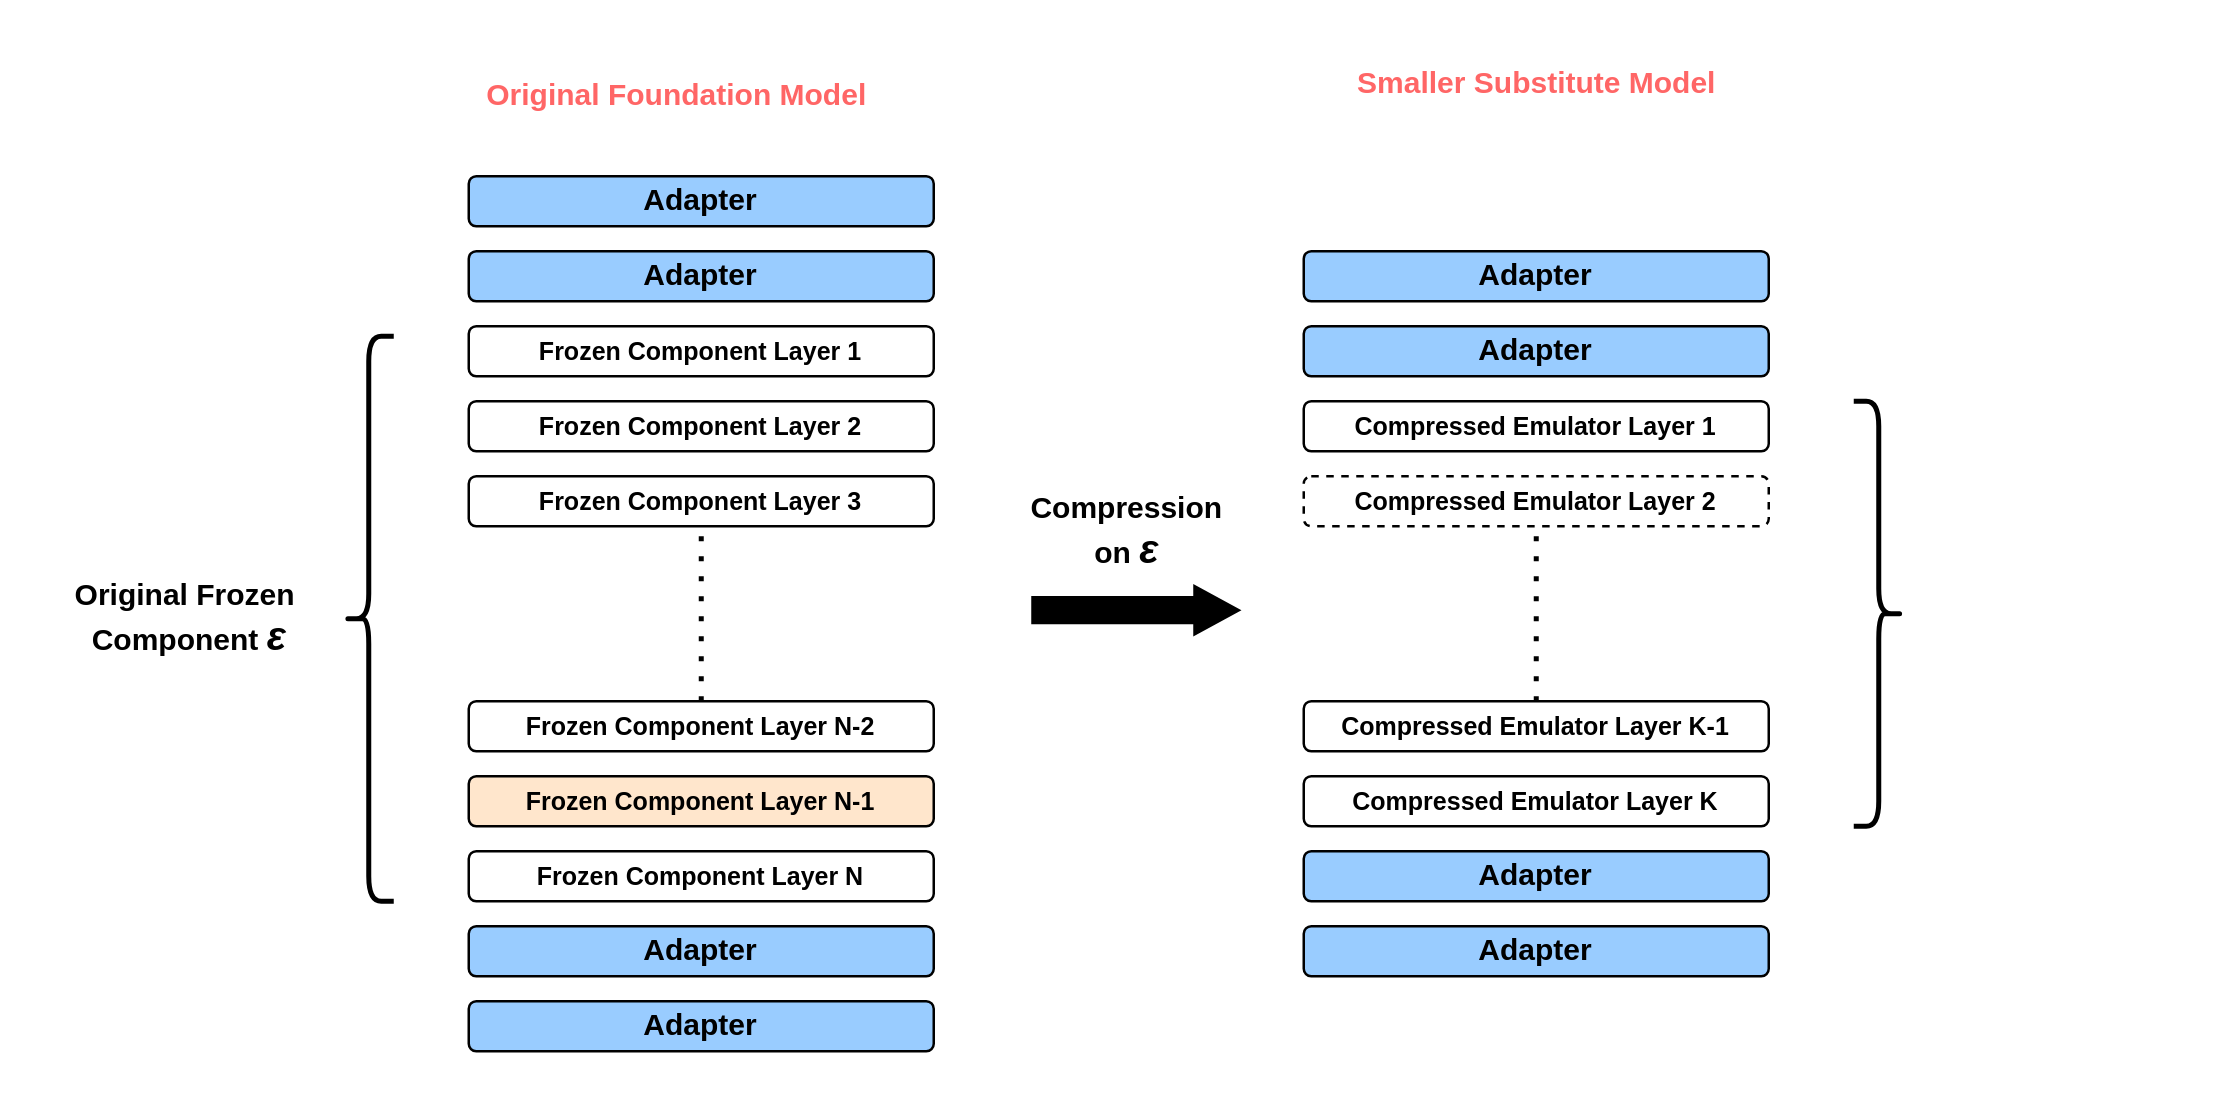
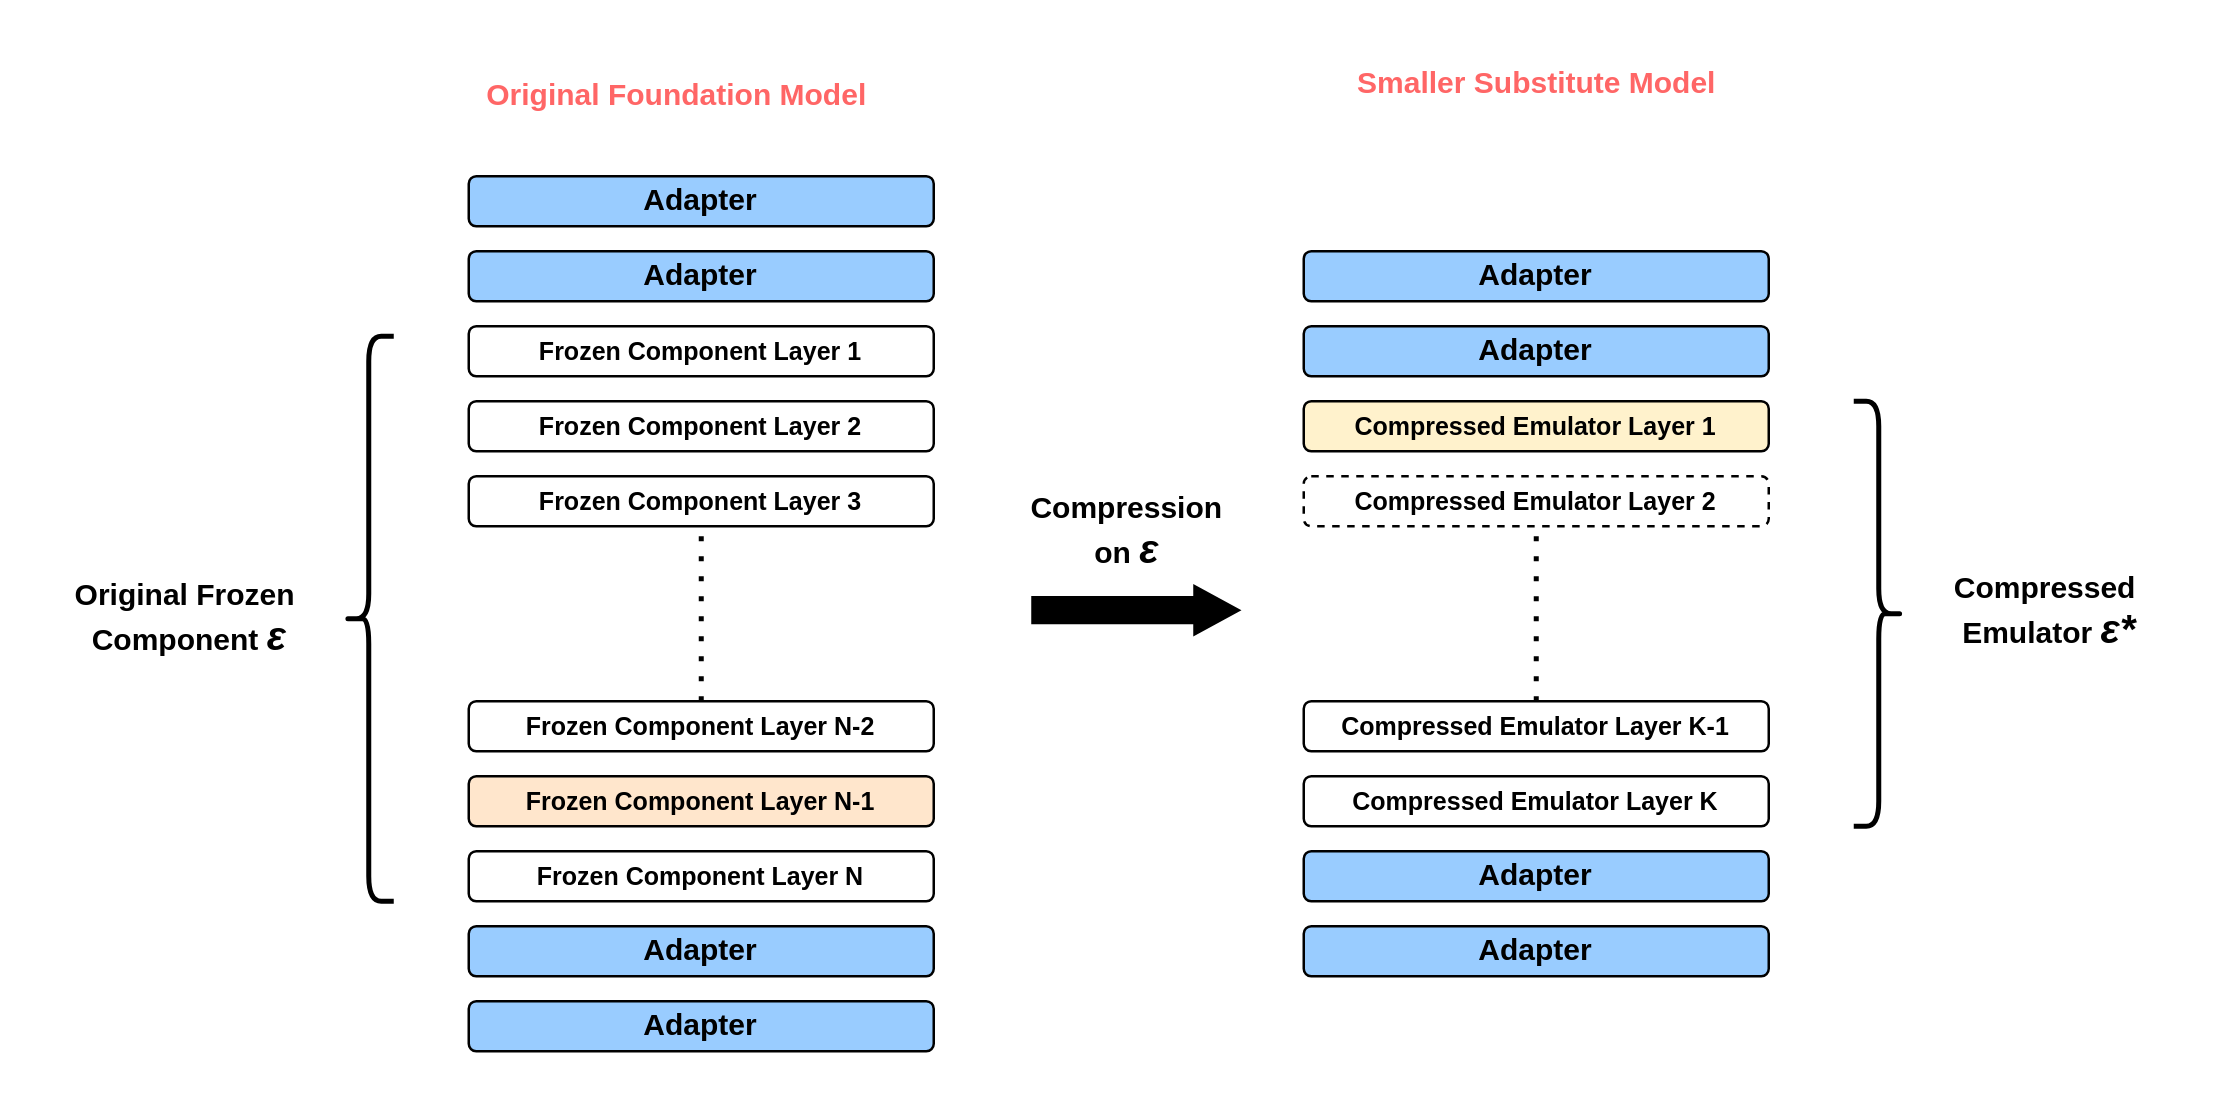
(1536, 426) -> (1536, 426)
none -> (2049, 610)
